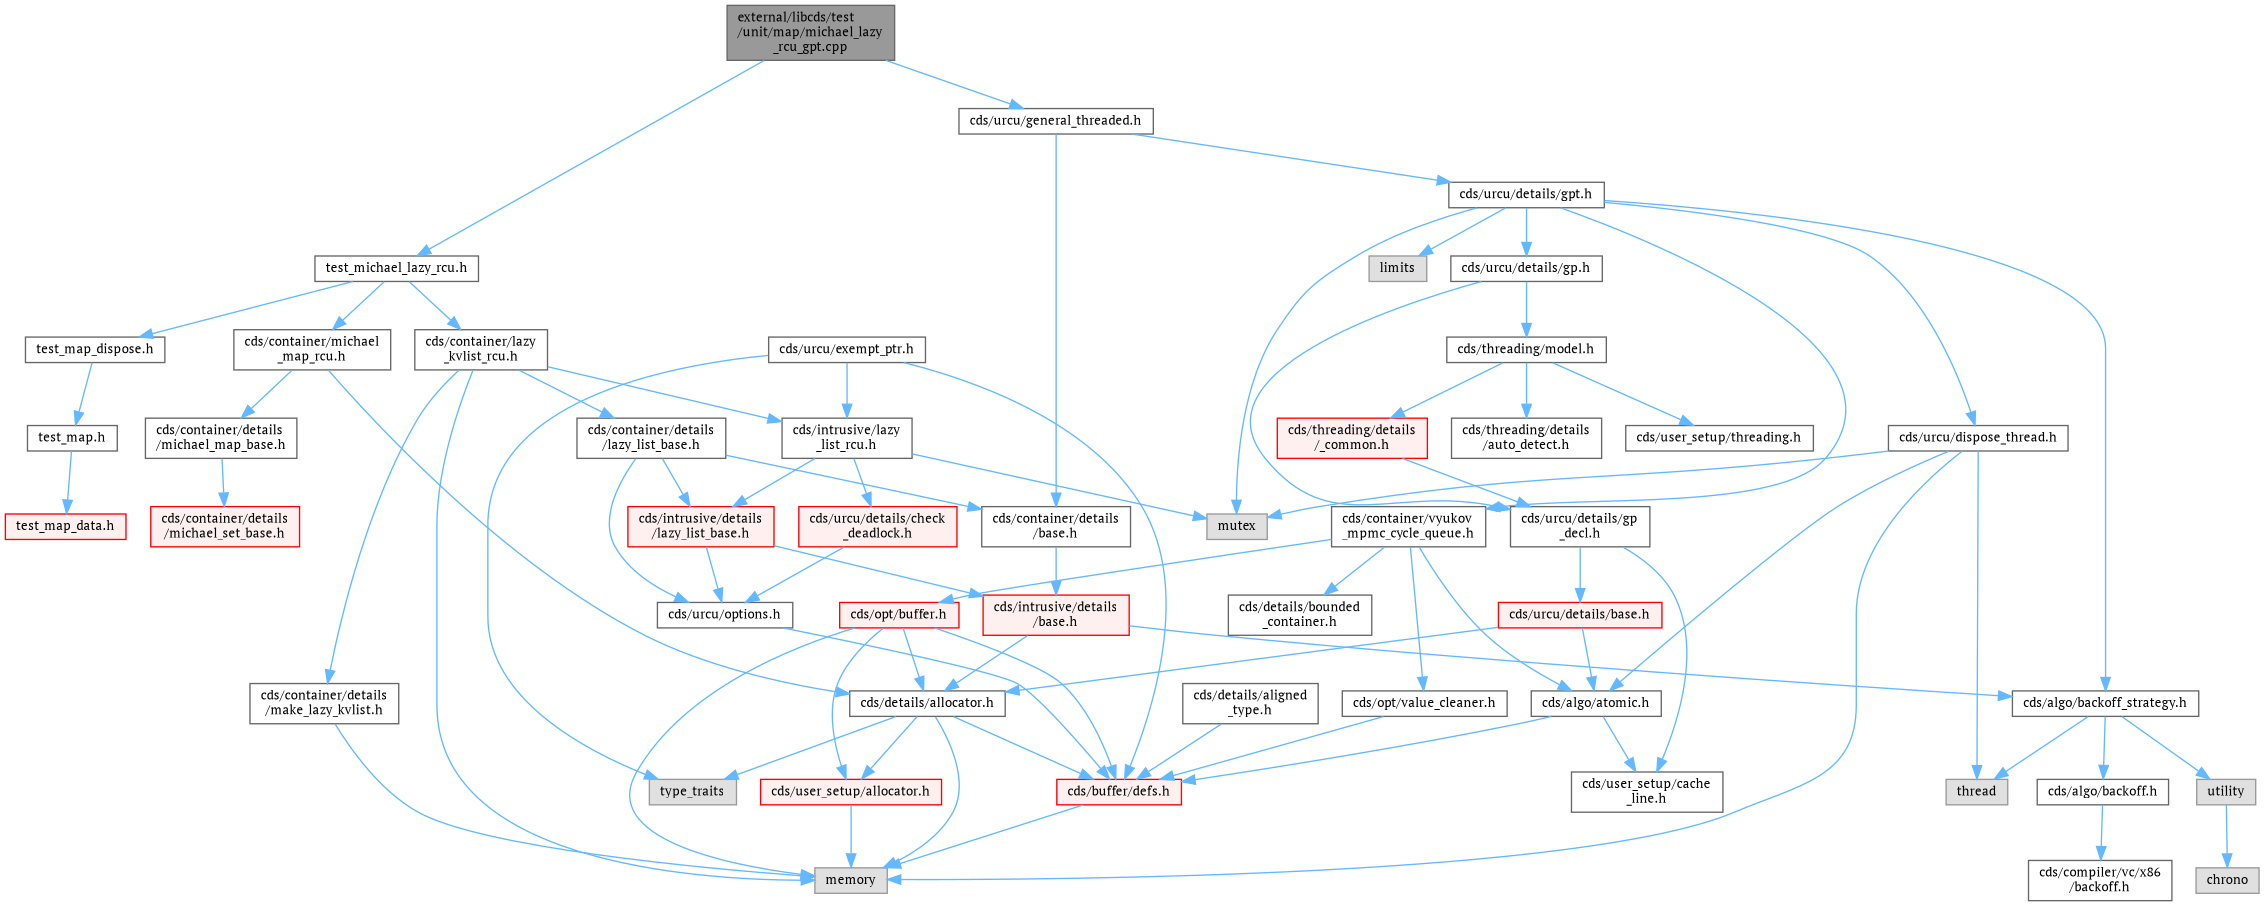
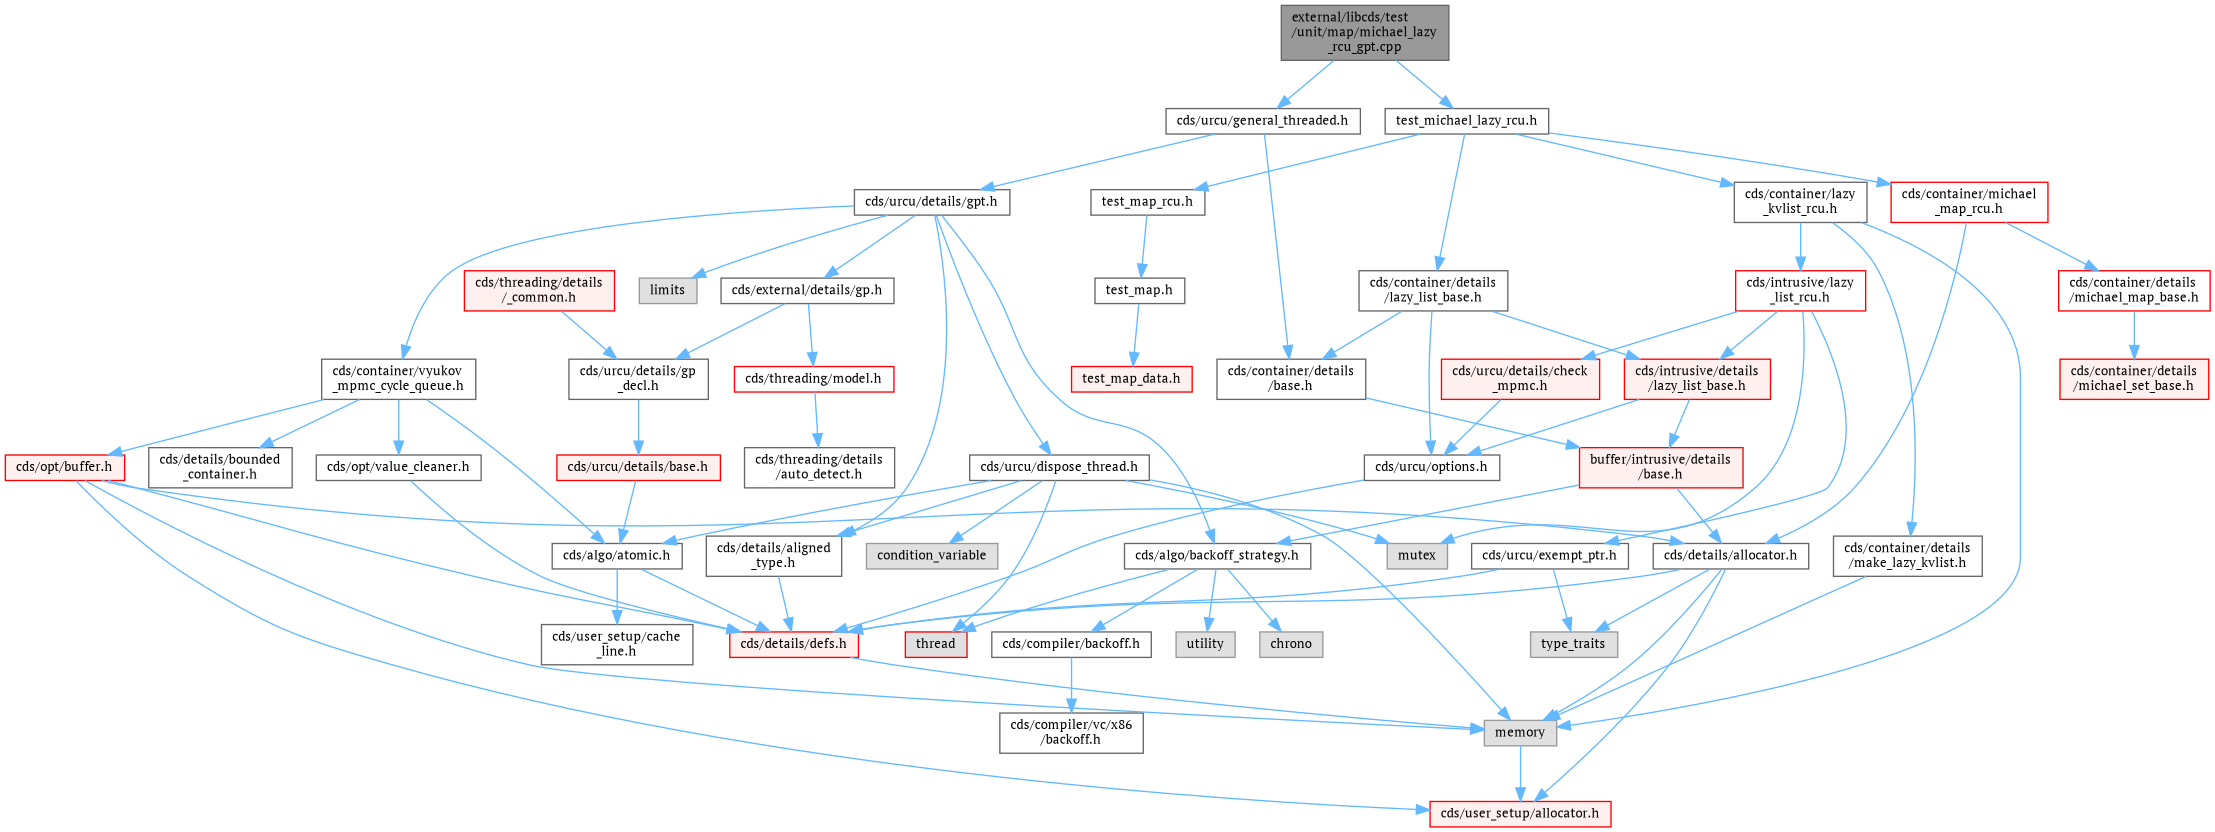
(1527, 269) -> (808, 291)
(1295, 304) -> (942, 389)
(95, 350) -> (1148, 202)
(312, 350) -> (1970, 202)
(1527, 350) -> (814, 379)
(847, 383) -> (1814, 494)
(1453, 387) -> none
(560, 391) -> (1452, 196)
(221, 438) -> (2134, 291)
(847, 438) -> (1801, 291)
(1720, 438) -> none
none -> (935, 506)
(878, 527) -> (1521, 379)
none -> (932, 556)
(1056, 615) -> (1661, 468)
(1686, 642) -> none
(1259, 659) -> none
(1119, 792) -> (794, 645)
(1977, 792) -> (936, 645)
(2103, 792) -> (1072, 645)
(851, 829) -> (1521, 767)
(2227, 829) -> (1245, 590)
